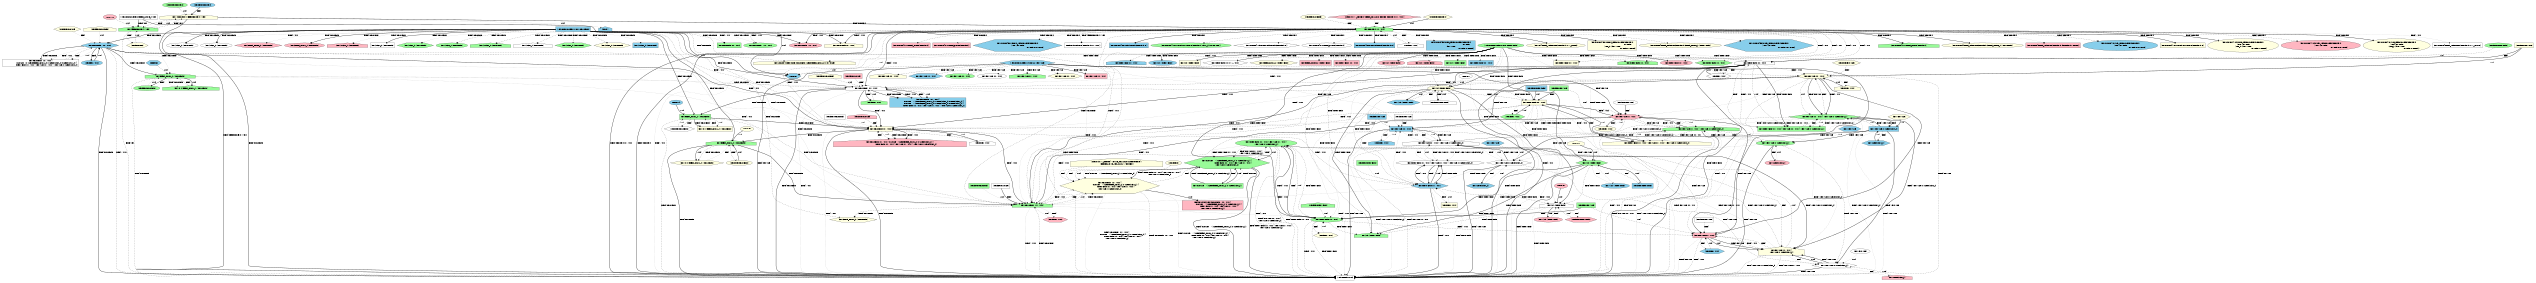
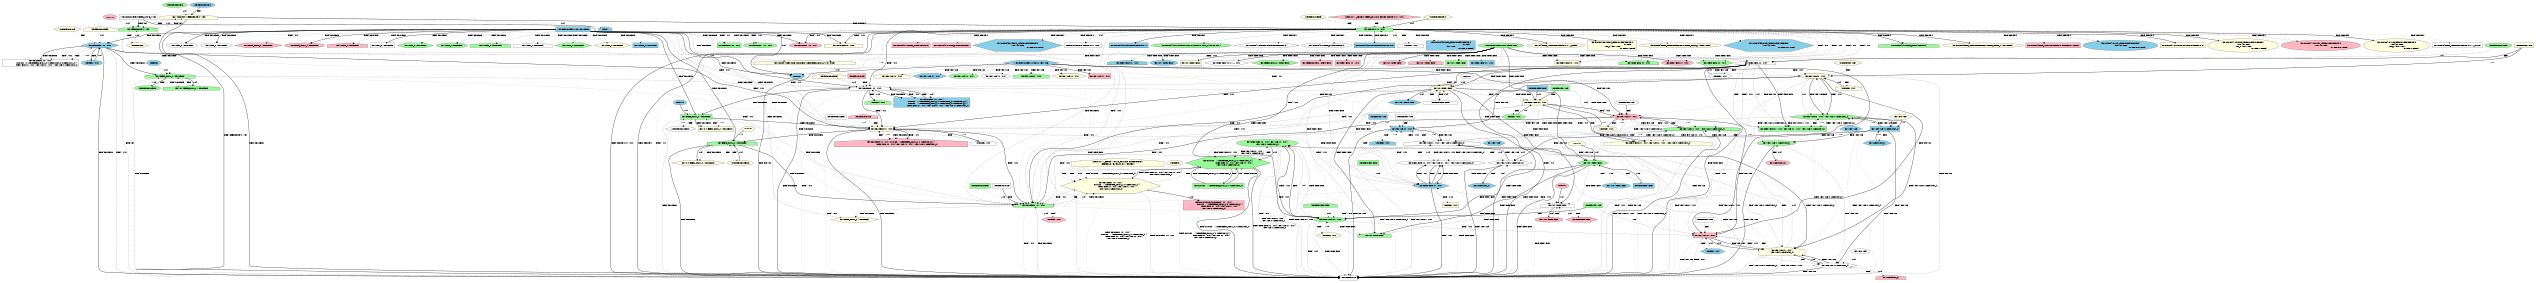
(1093, 35) -> (1101, 35)
(2416, 35) -> (2418, 35)
(1274, 63) -> (1275, 63)
